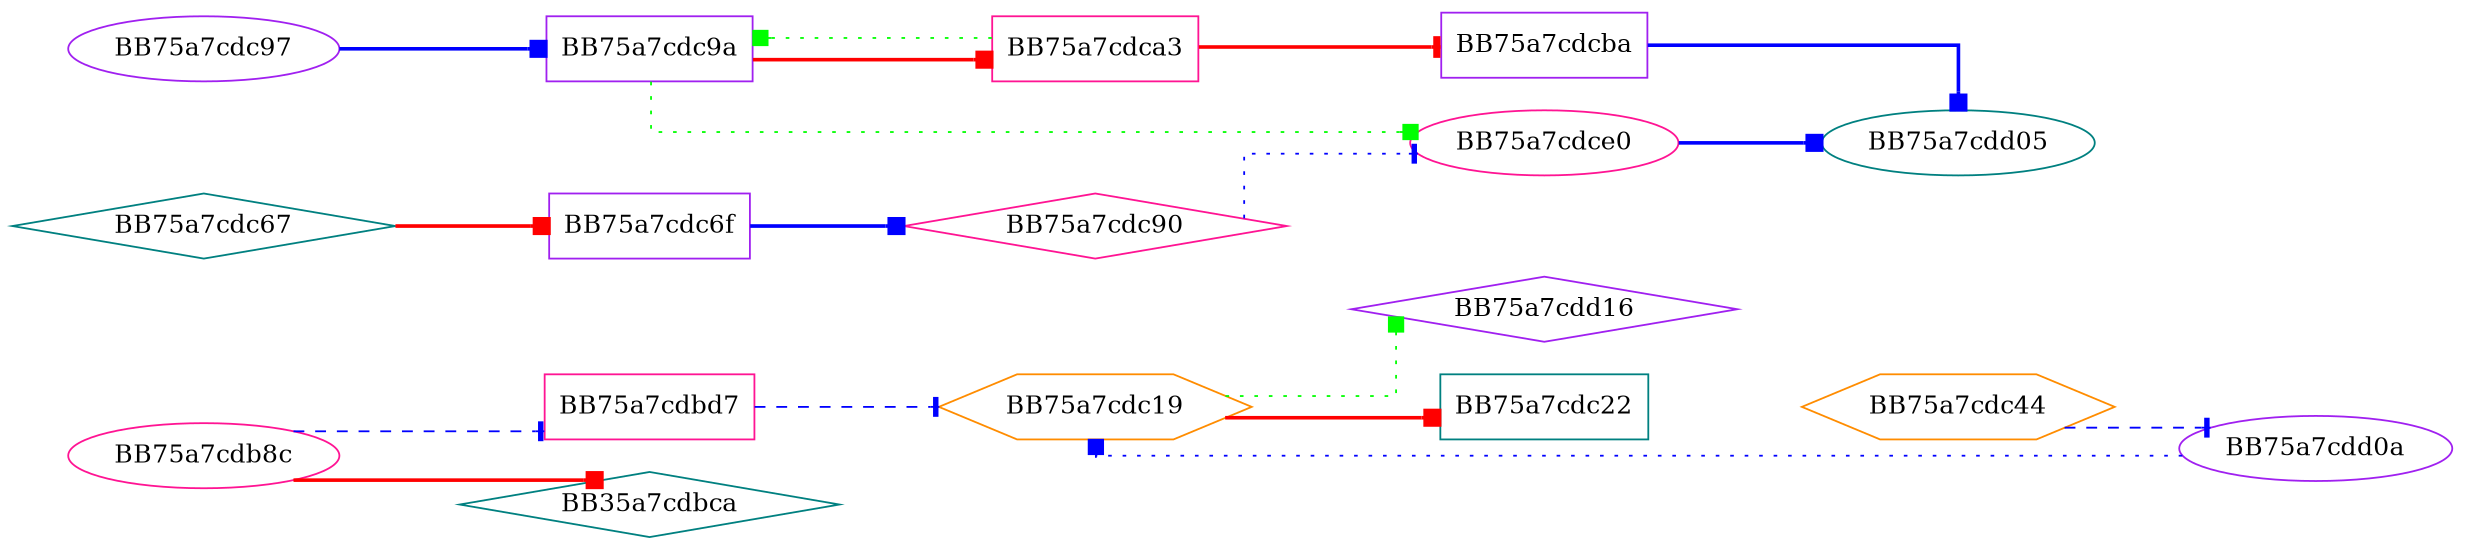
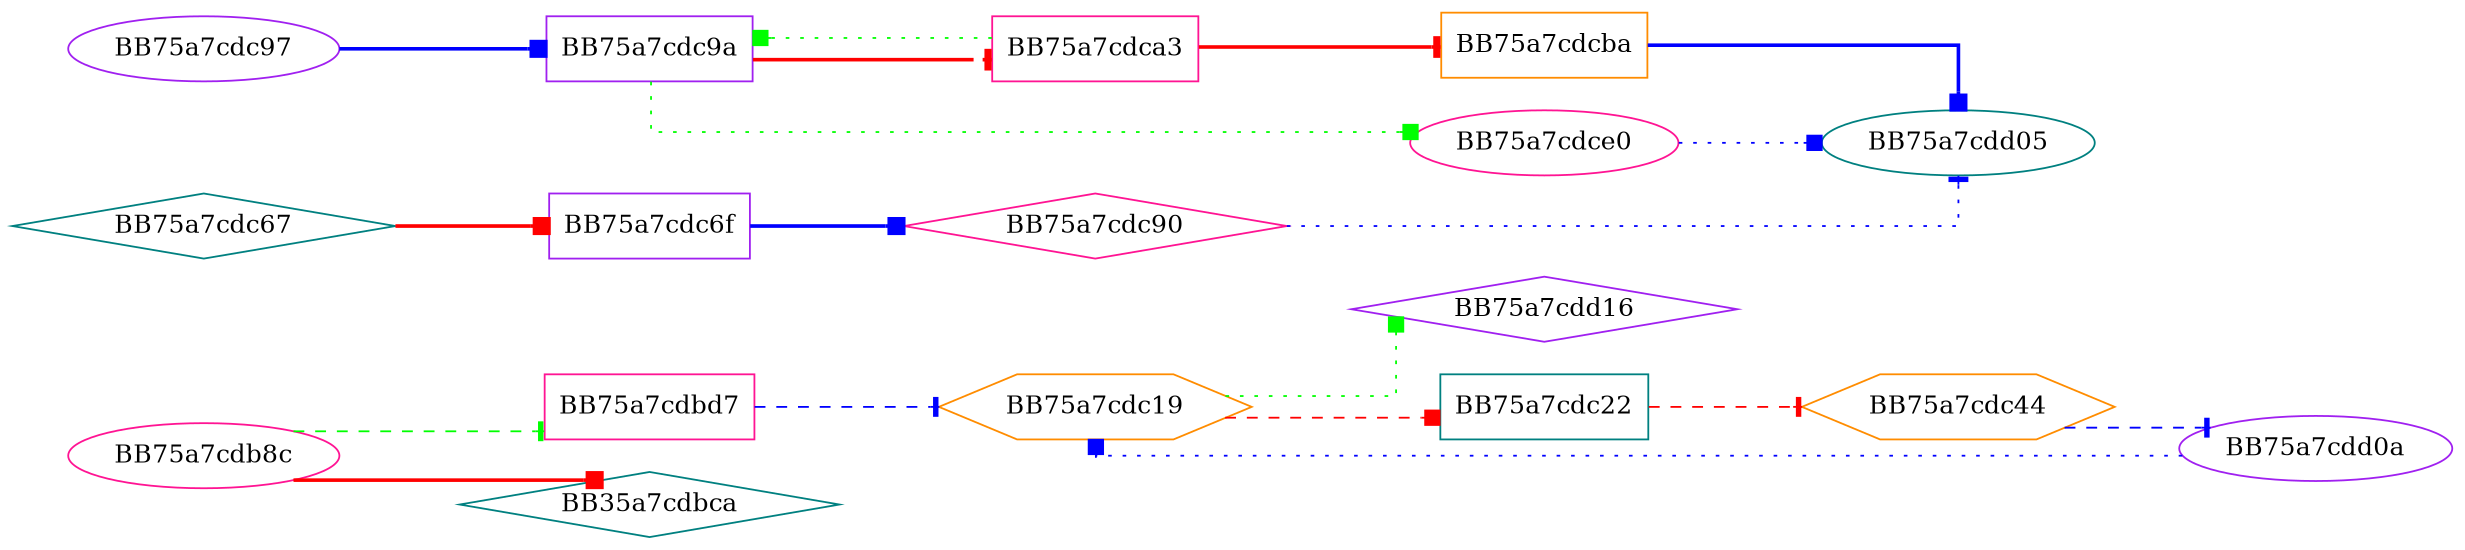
(1544, 45) -> (1544, 45)
(863, 60) -> (863, 60)
(1741, 143) -> (1741, 143)
(1294, 154) -> (1643, 226)
none -> (1721, 407)
(1323, 418) -> (1323, 418)
(414, 431) -> (414, 431)
